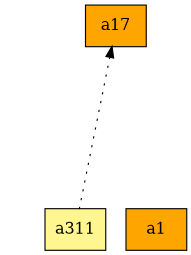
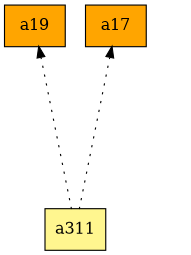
none -> (35, 26)
(156, 230) -> none
